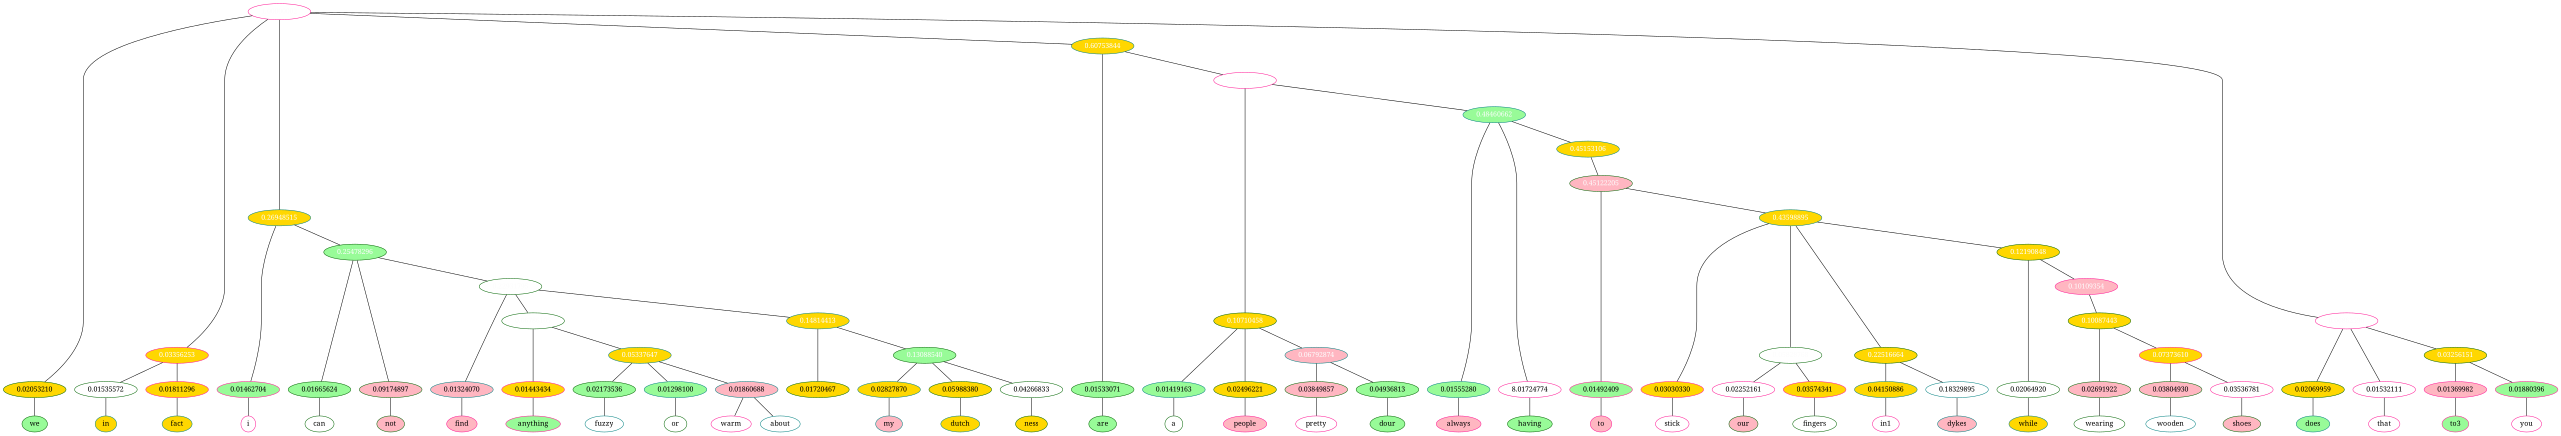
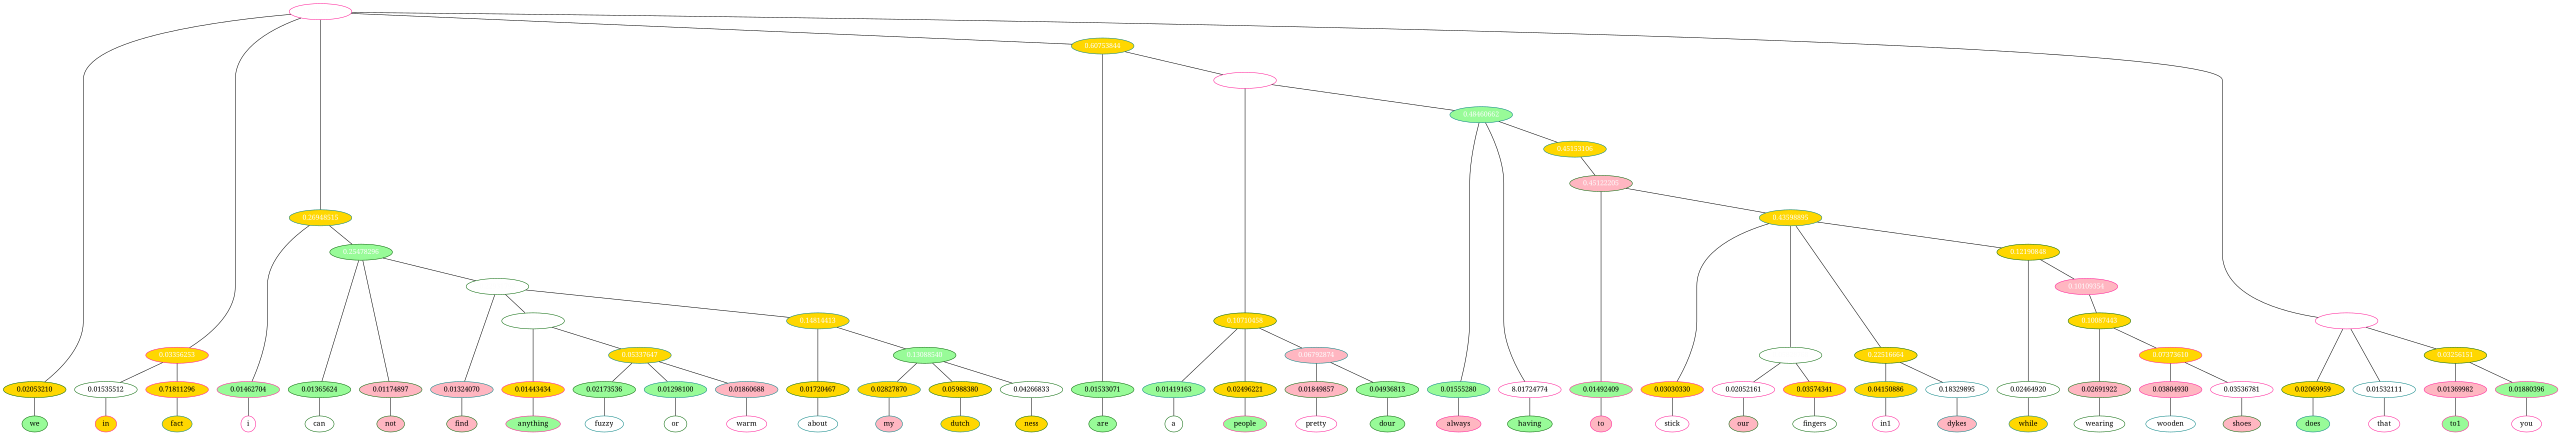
(106, 390) -> (106, 390)
(177, 390) -> (177, 390)
(320, 390) -> (320, 390)
(391, 390) -> (391, 390)
(1316, 390) -> (1316, 390)
(1743, 390) -> (1743, 390)
(2028, 390) -> (2028, 390)
(2171, 390) -> (2171, 390)
(2384, 390) -> (2384, 390)
(764, 407) -> (818, 407)
(106, 424) -> (106, 424)
(462, 424) -> (462, 424)
(1245, 424) -> (1245, 424)
(2455, 424) -> (2455, 424)
